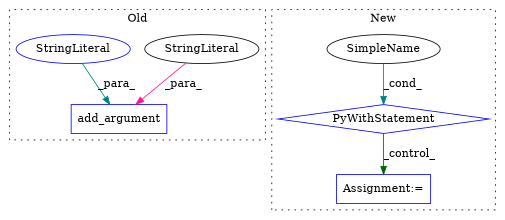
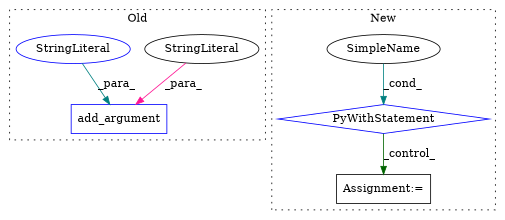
(384, 189) -> (384, 189)
